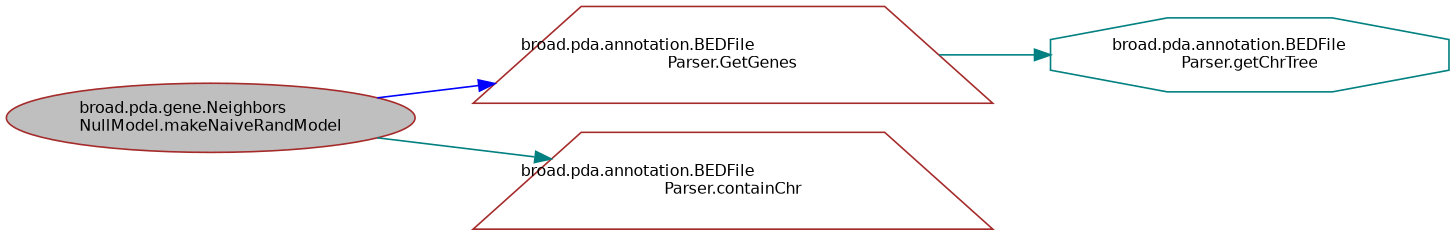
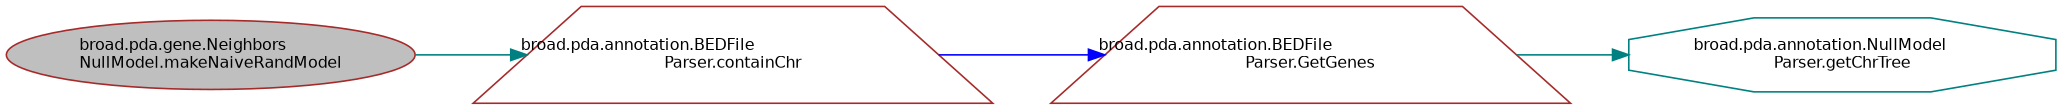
(1250, 55) -> (1842, 55)
(428, 92) -> (1013, 55)
